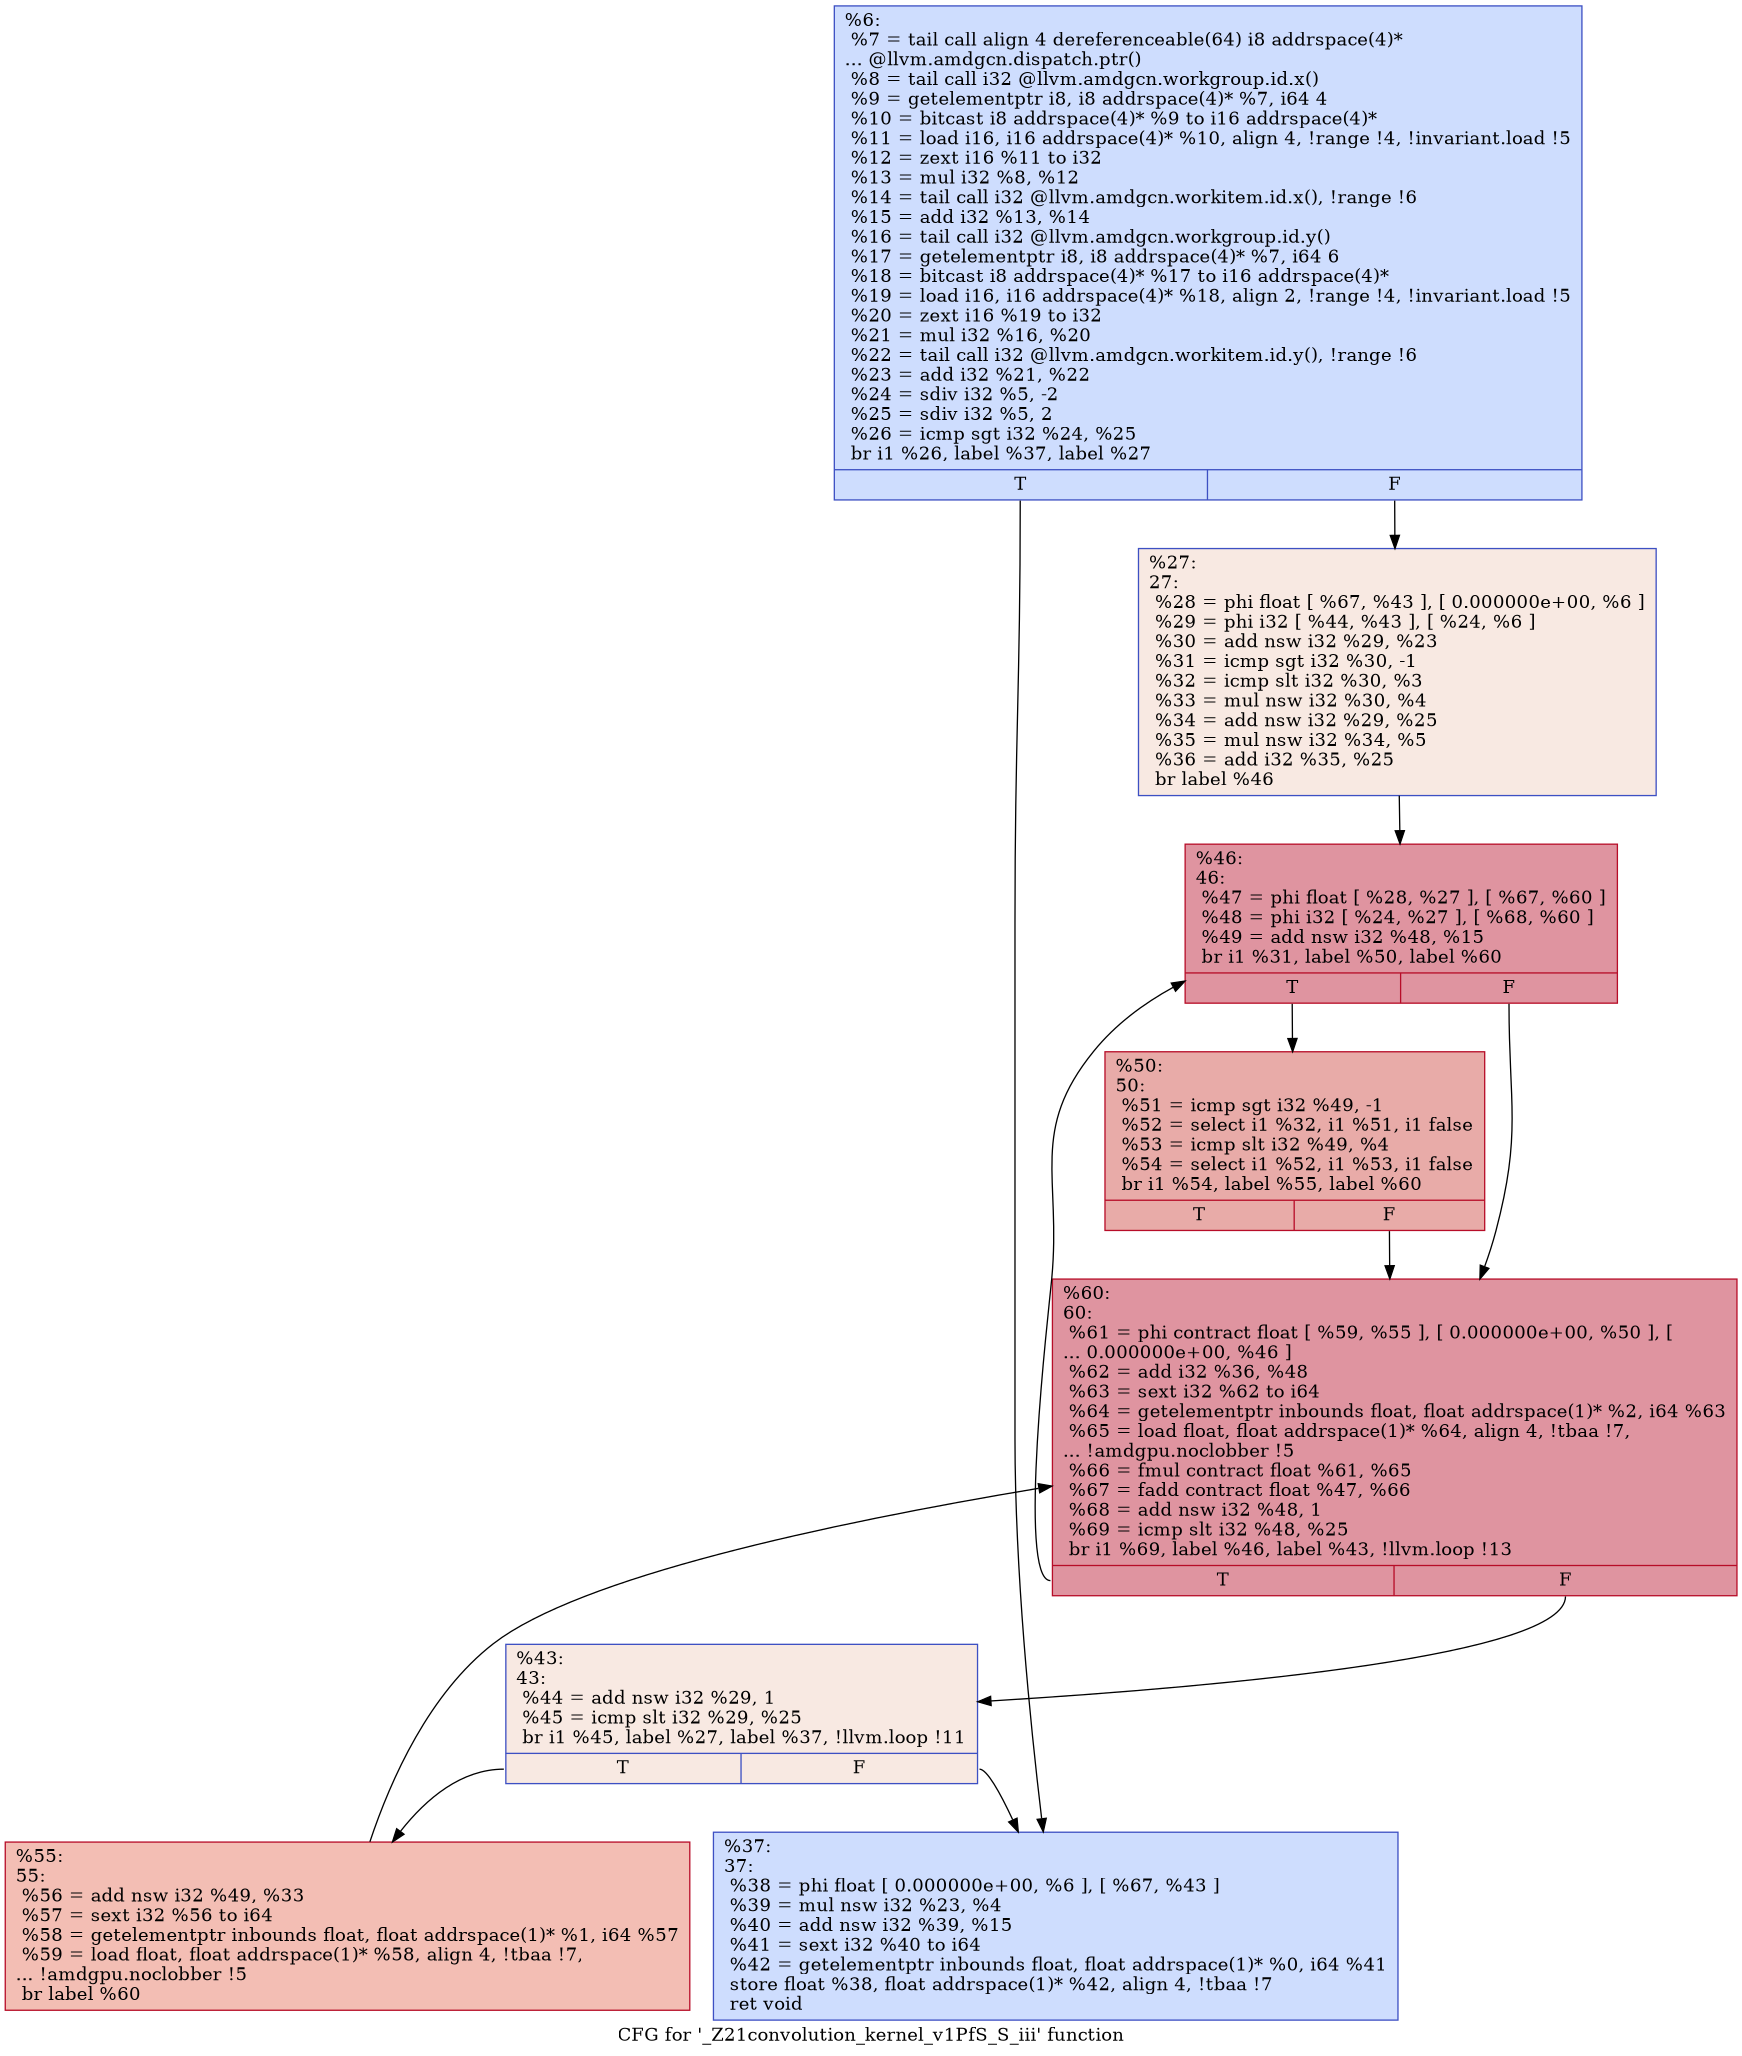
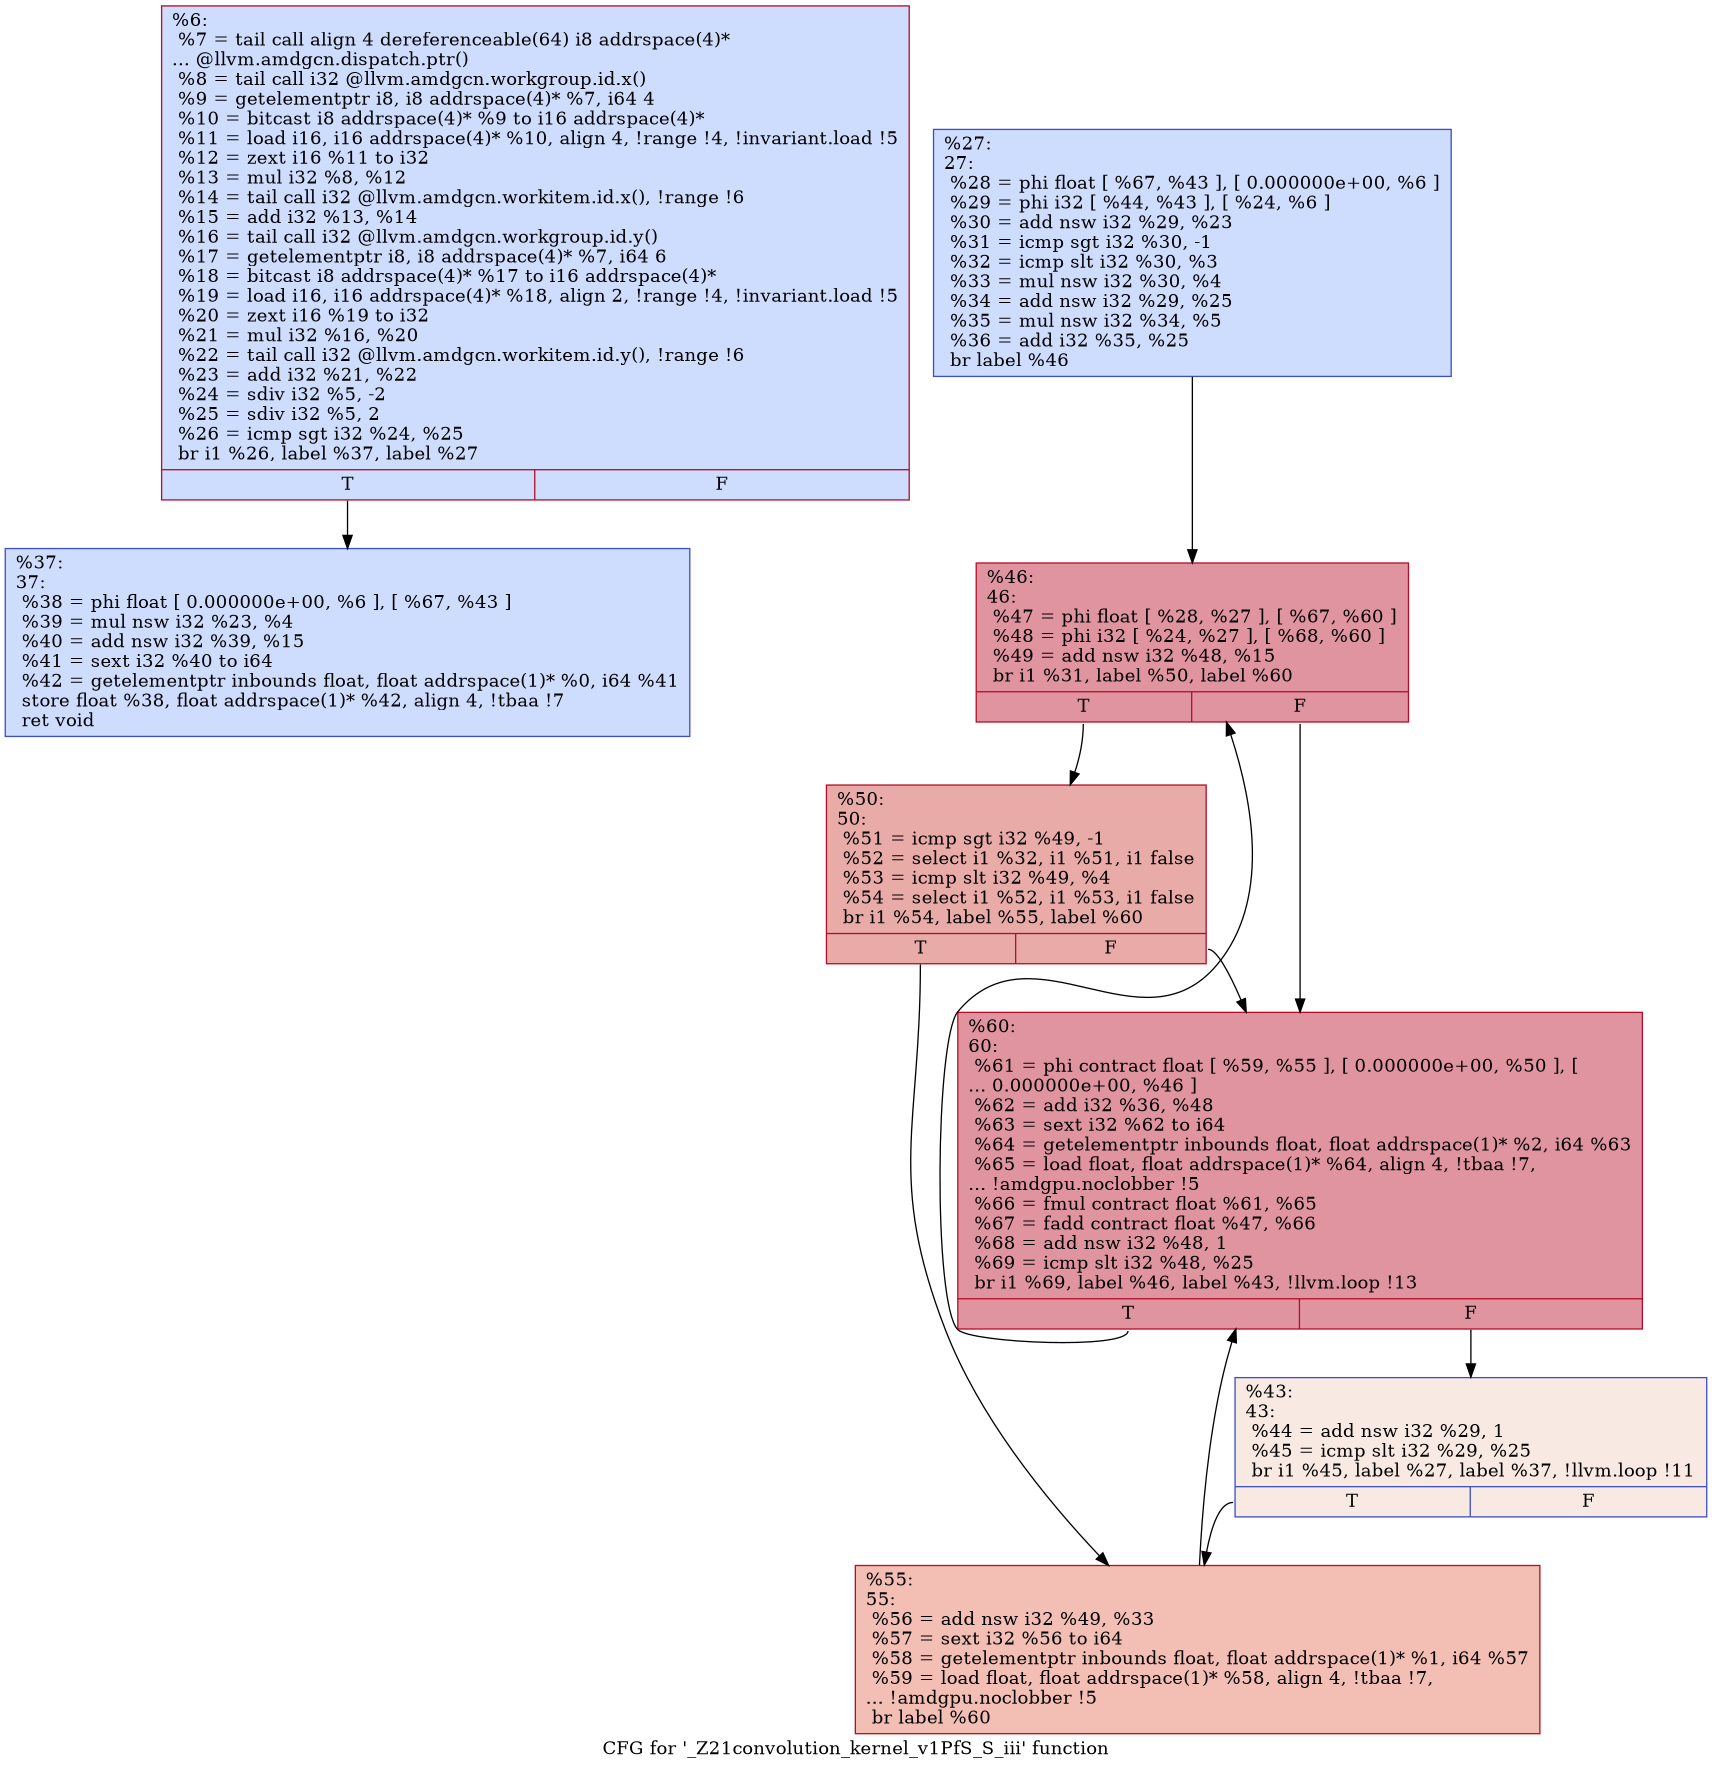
(1208, 253) -> (535, 253)
(1395, 518) -> none
(1397, 672) -> (1192, 253)
none -> (930, 1285)
(999, 1792) -> none
